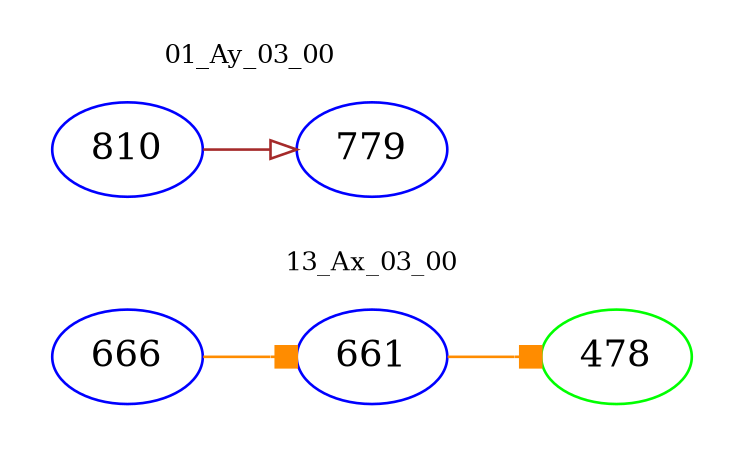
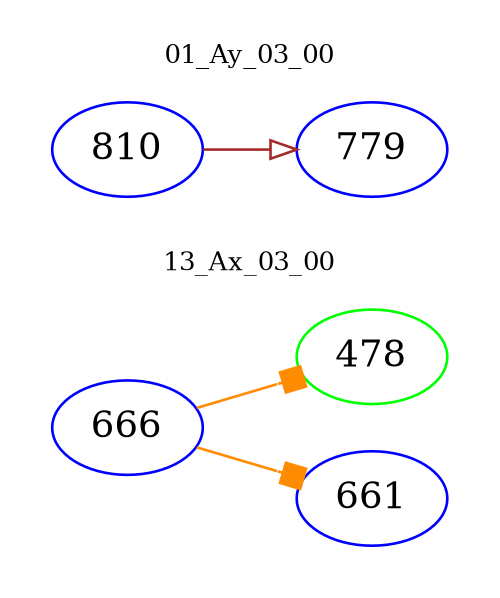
(481, 357) -> (237, 396)
